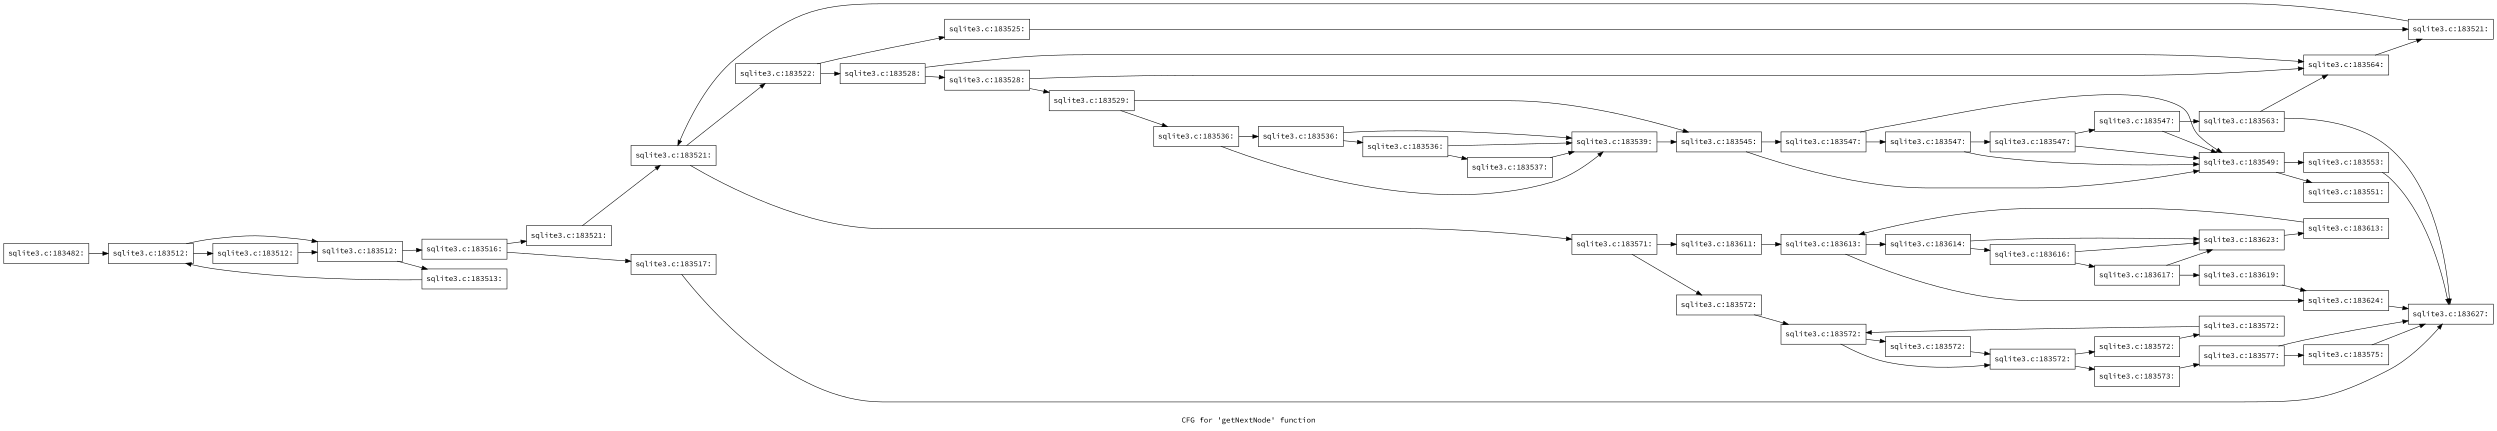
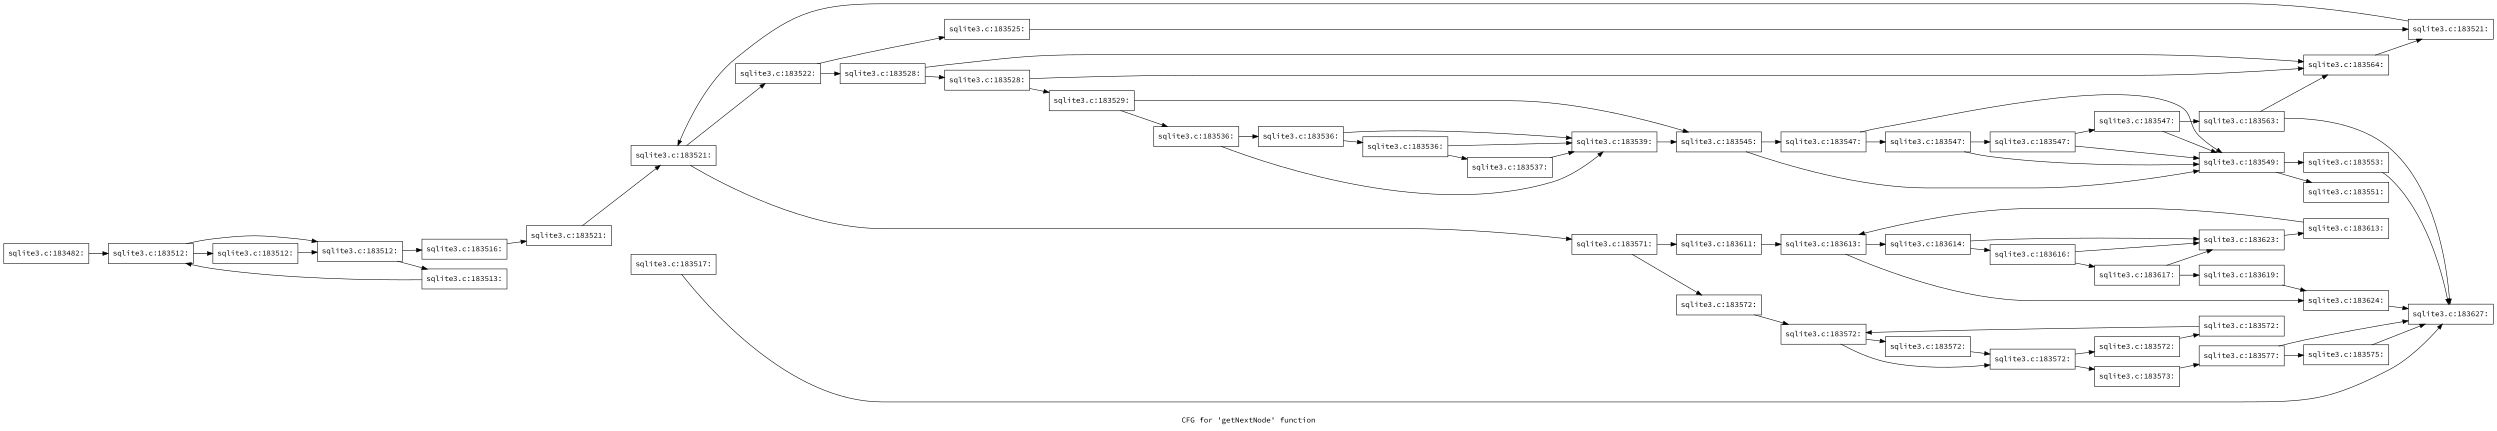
(566, 257) -> none
